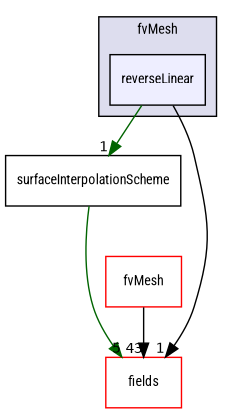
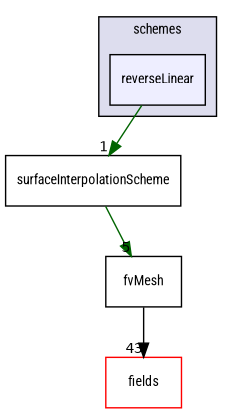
(158, 30) -> (158, 30)
(207, 226) -> none
(88, 279) -> (115, 225)
(144, 282) -> (144, 282)
